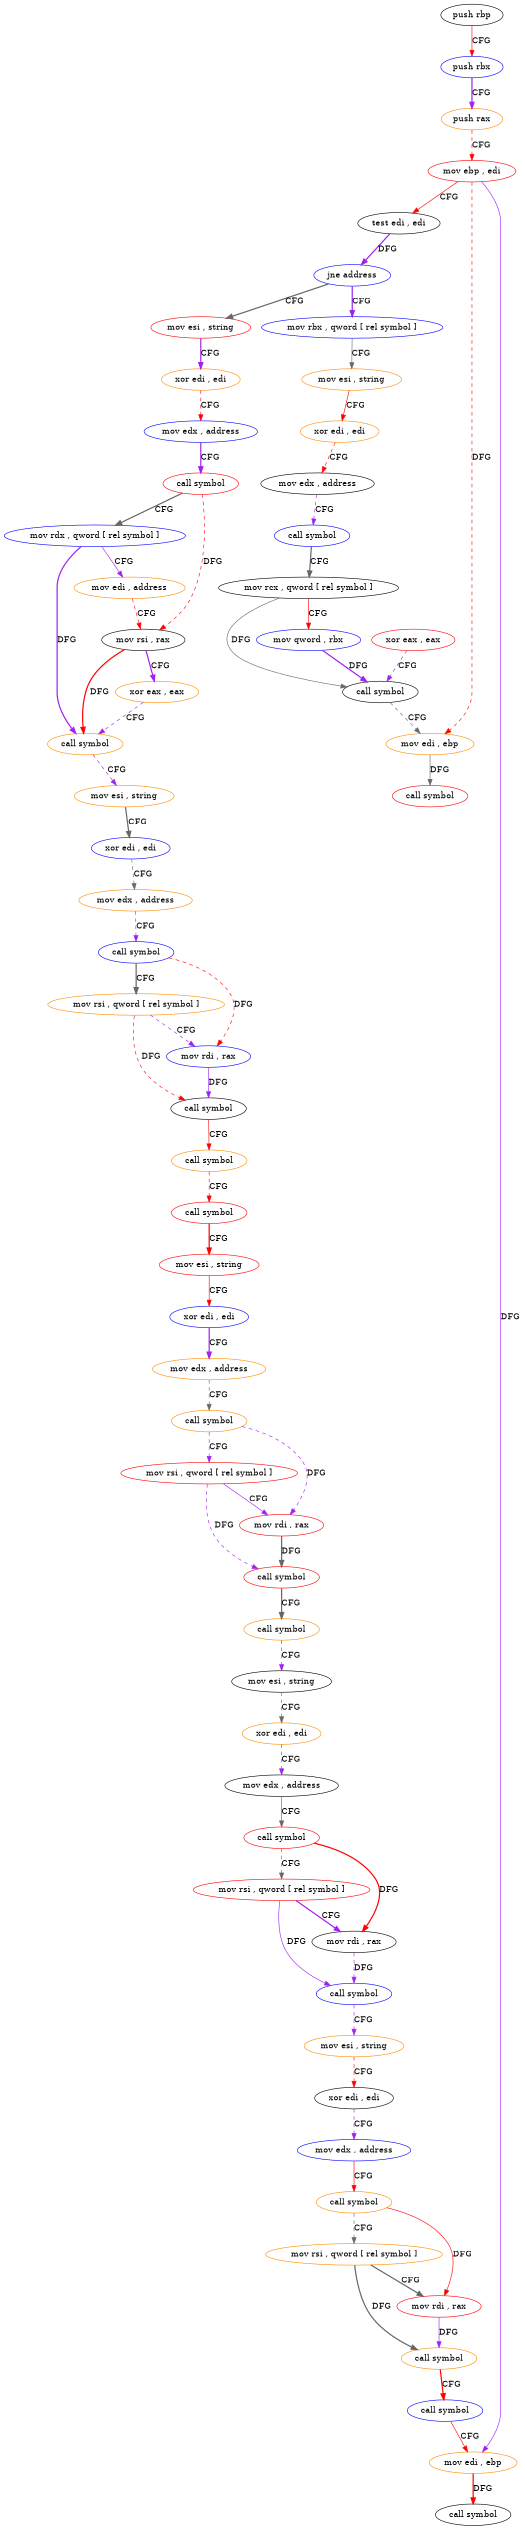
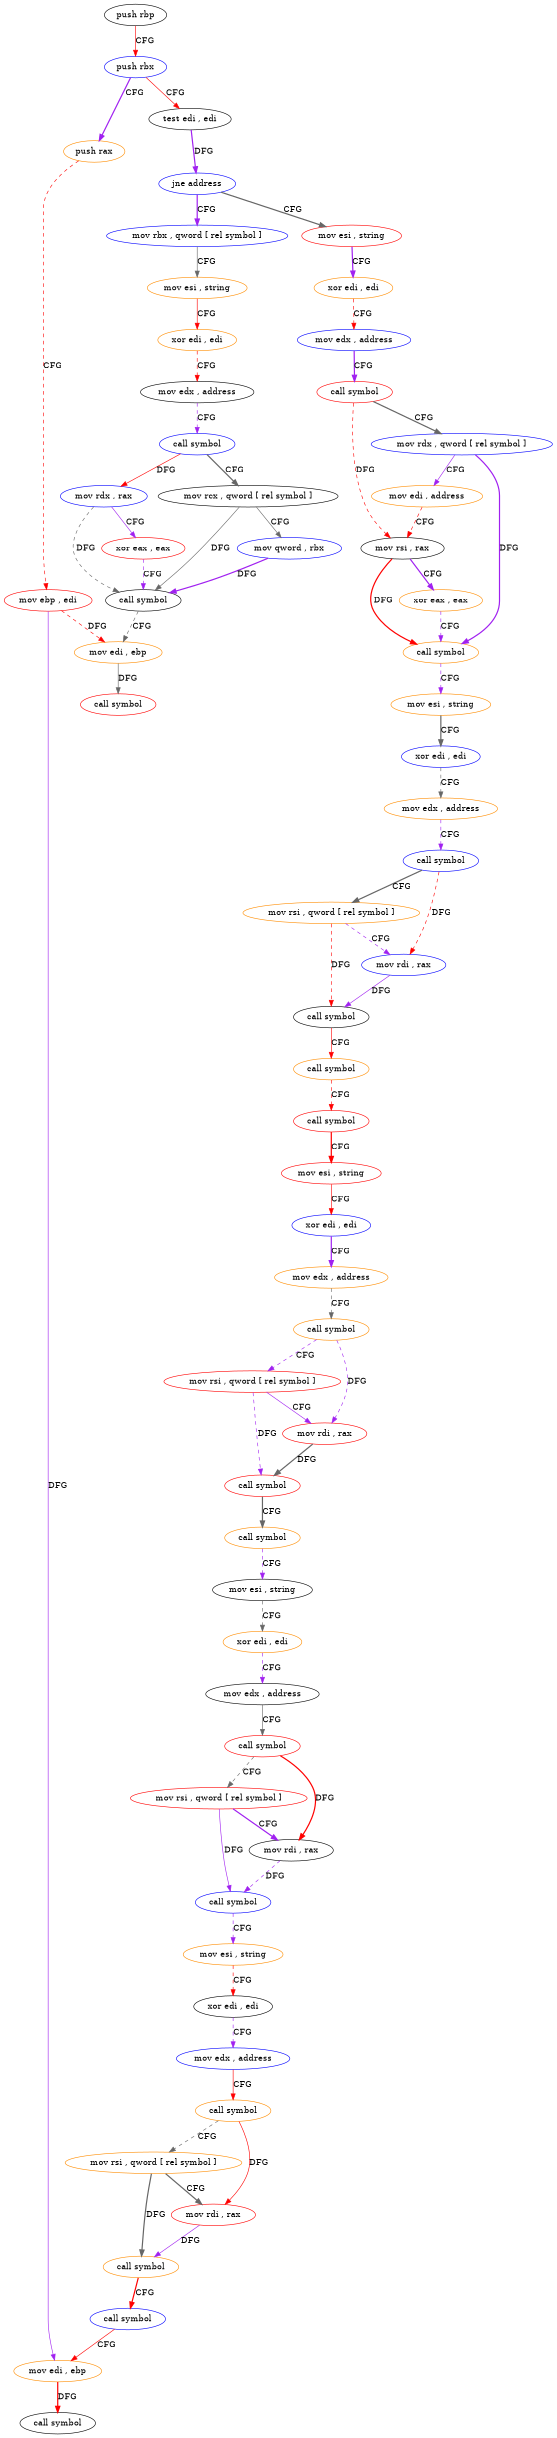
(438, 196) -> (160, 91)
none -> (104, 496)
(309, 611) -> (267, 520)
